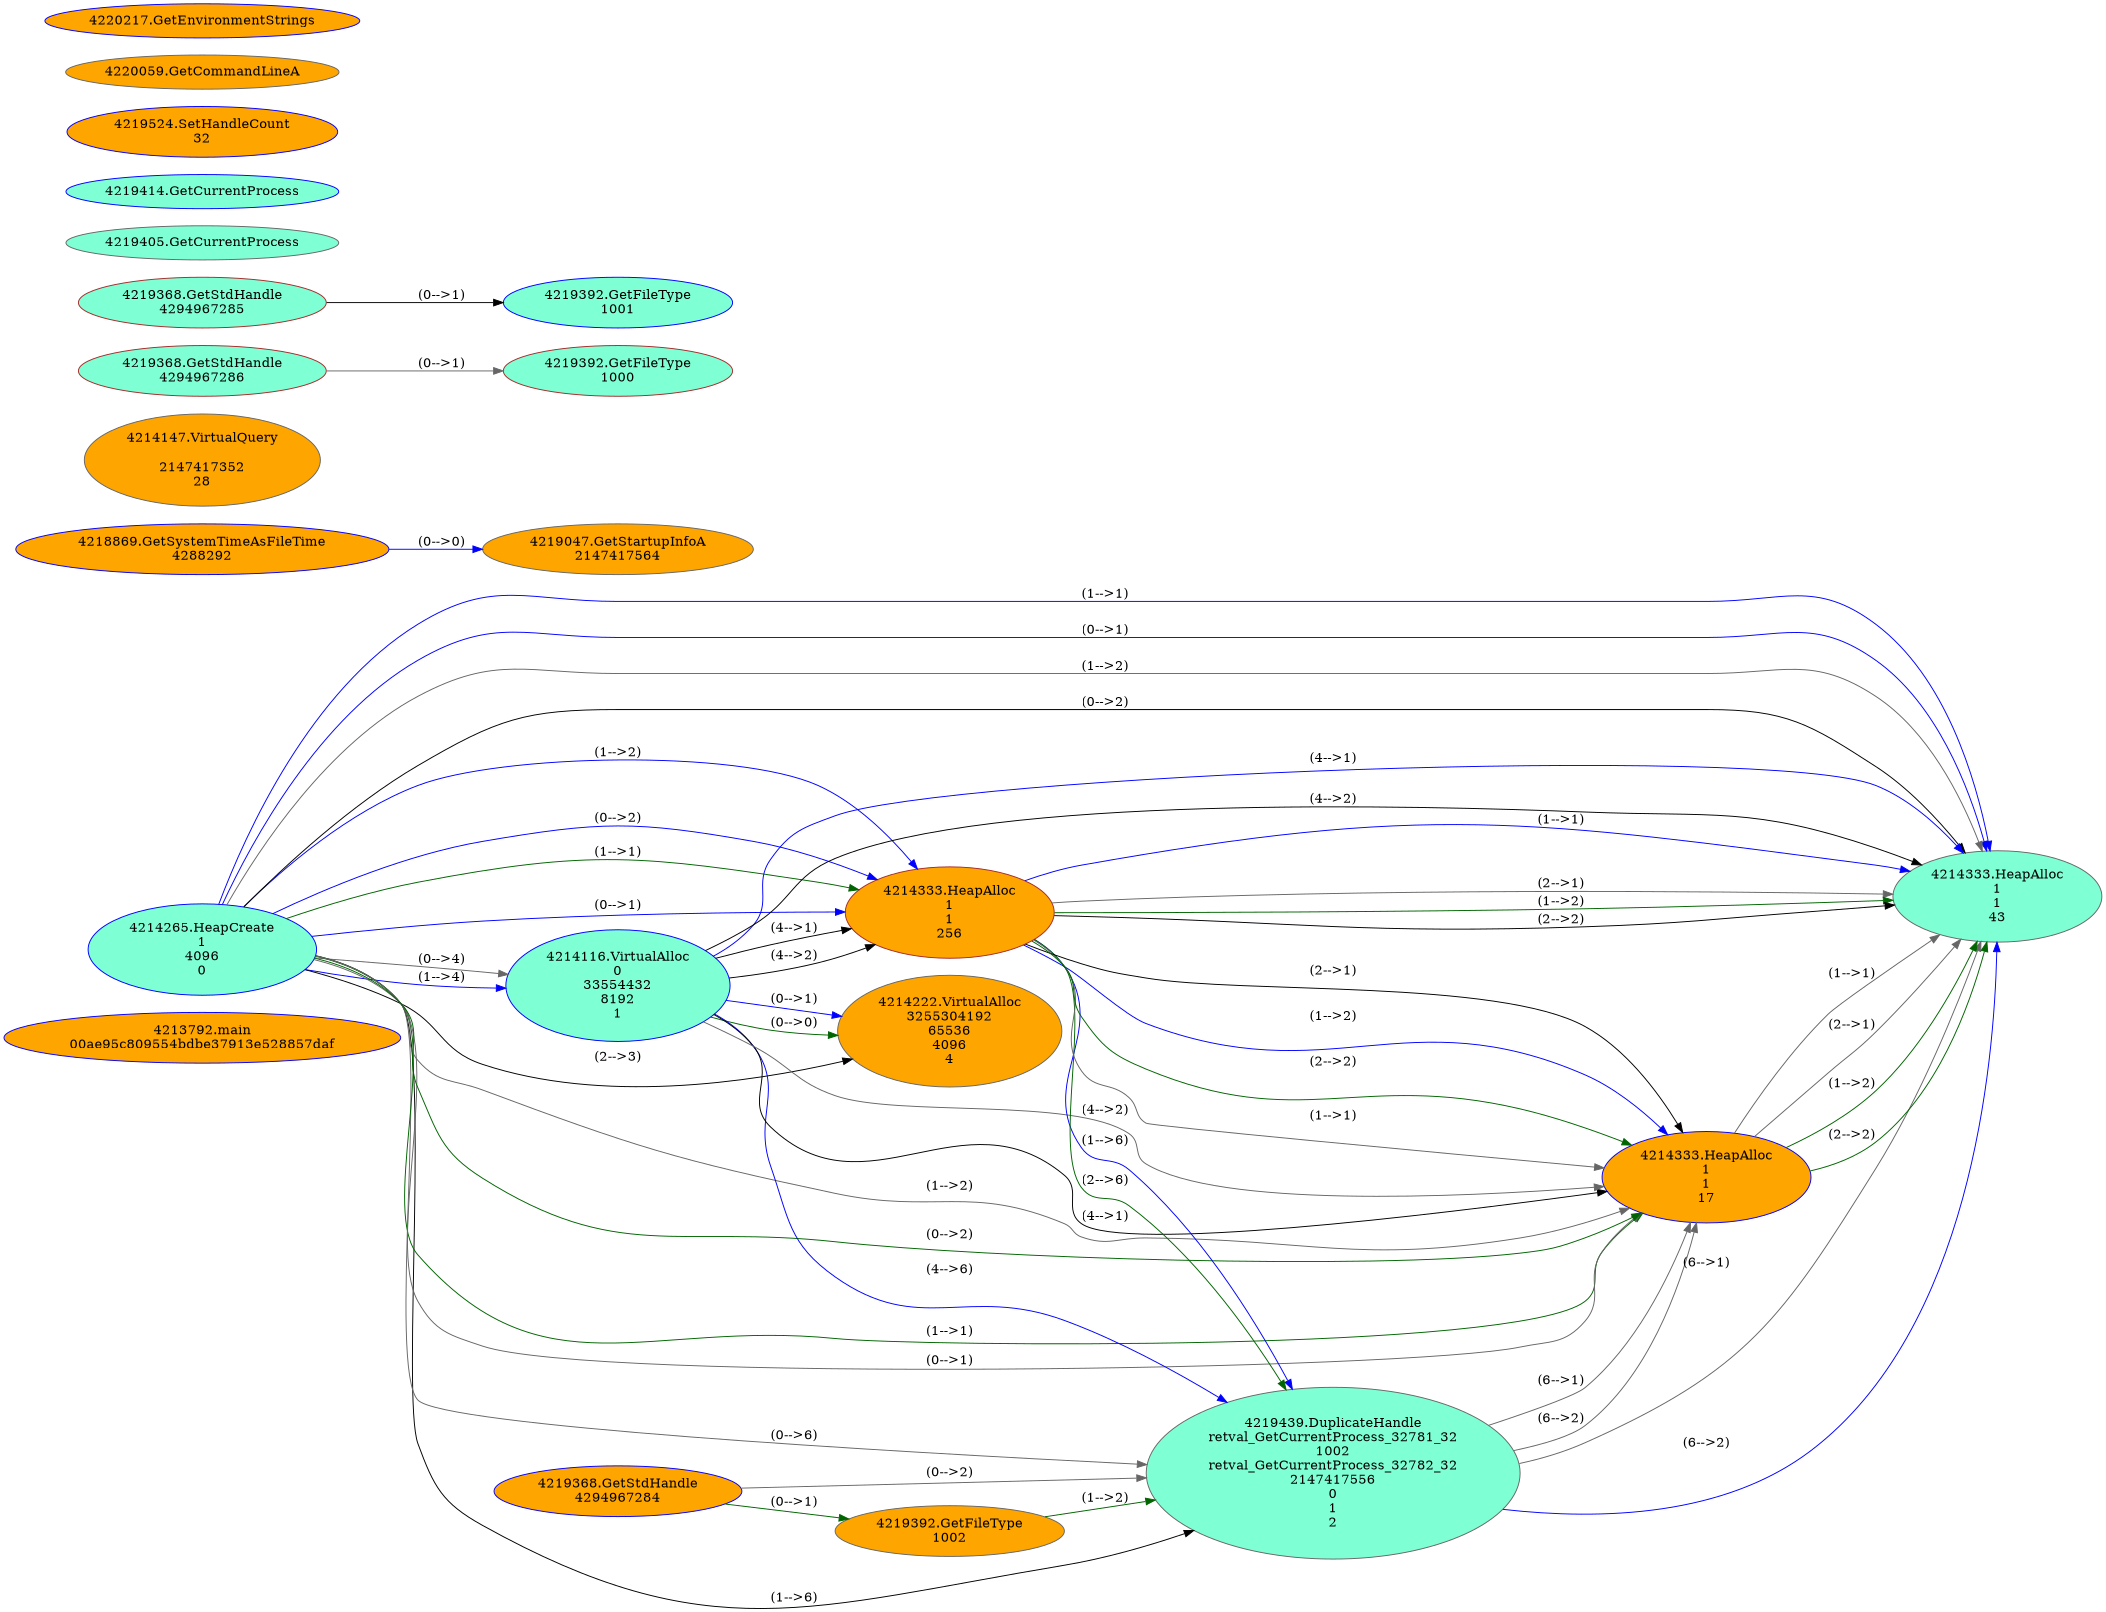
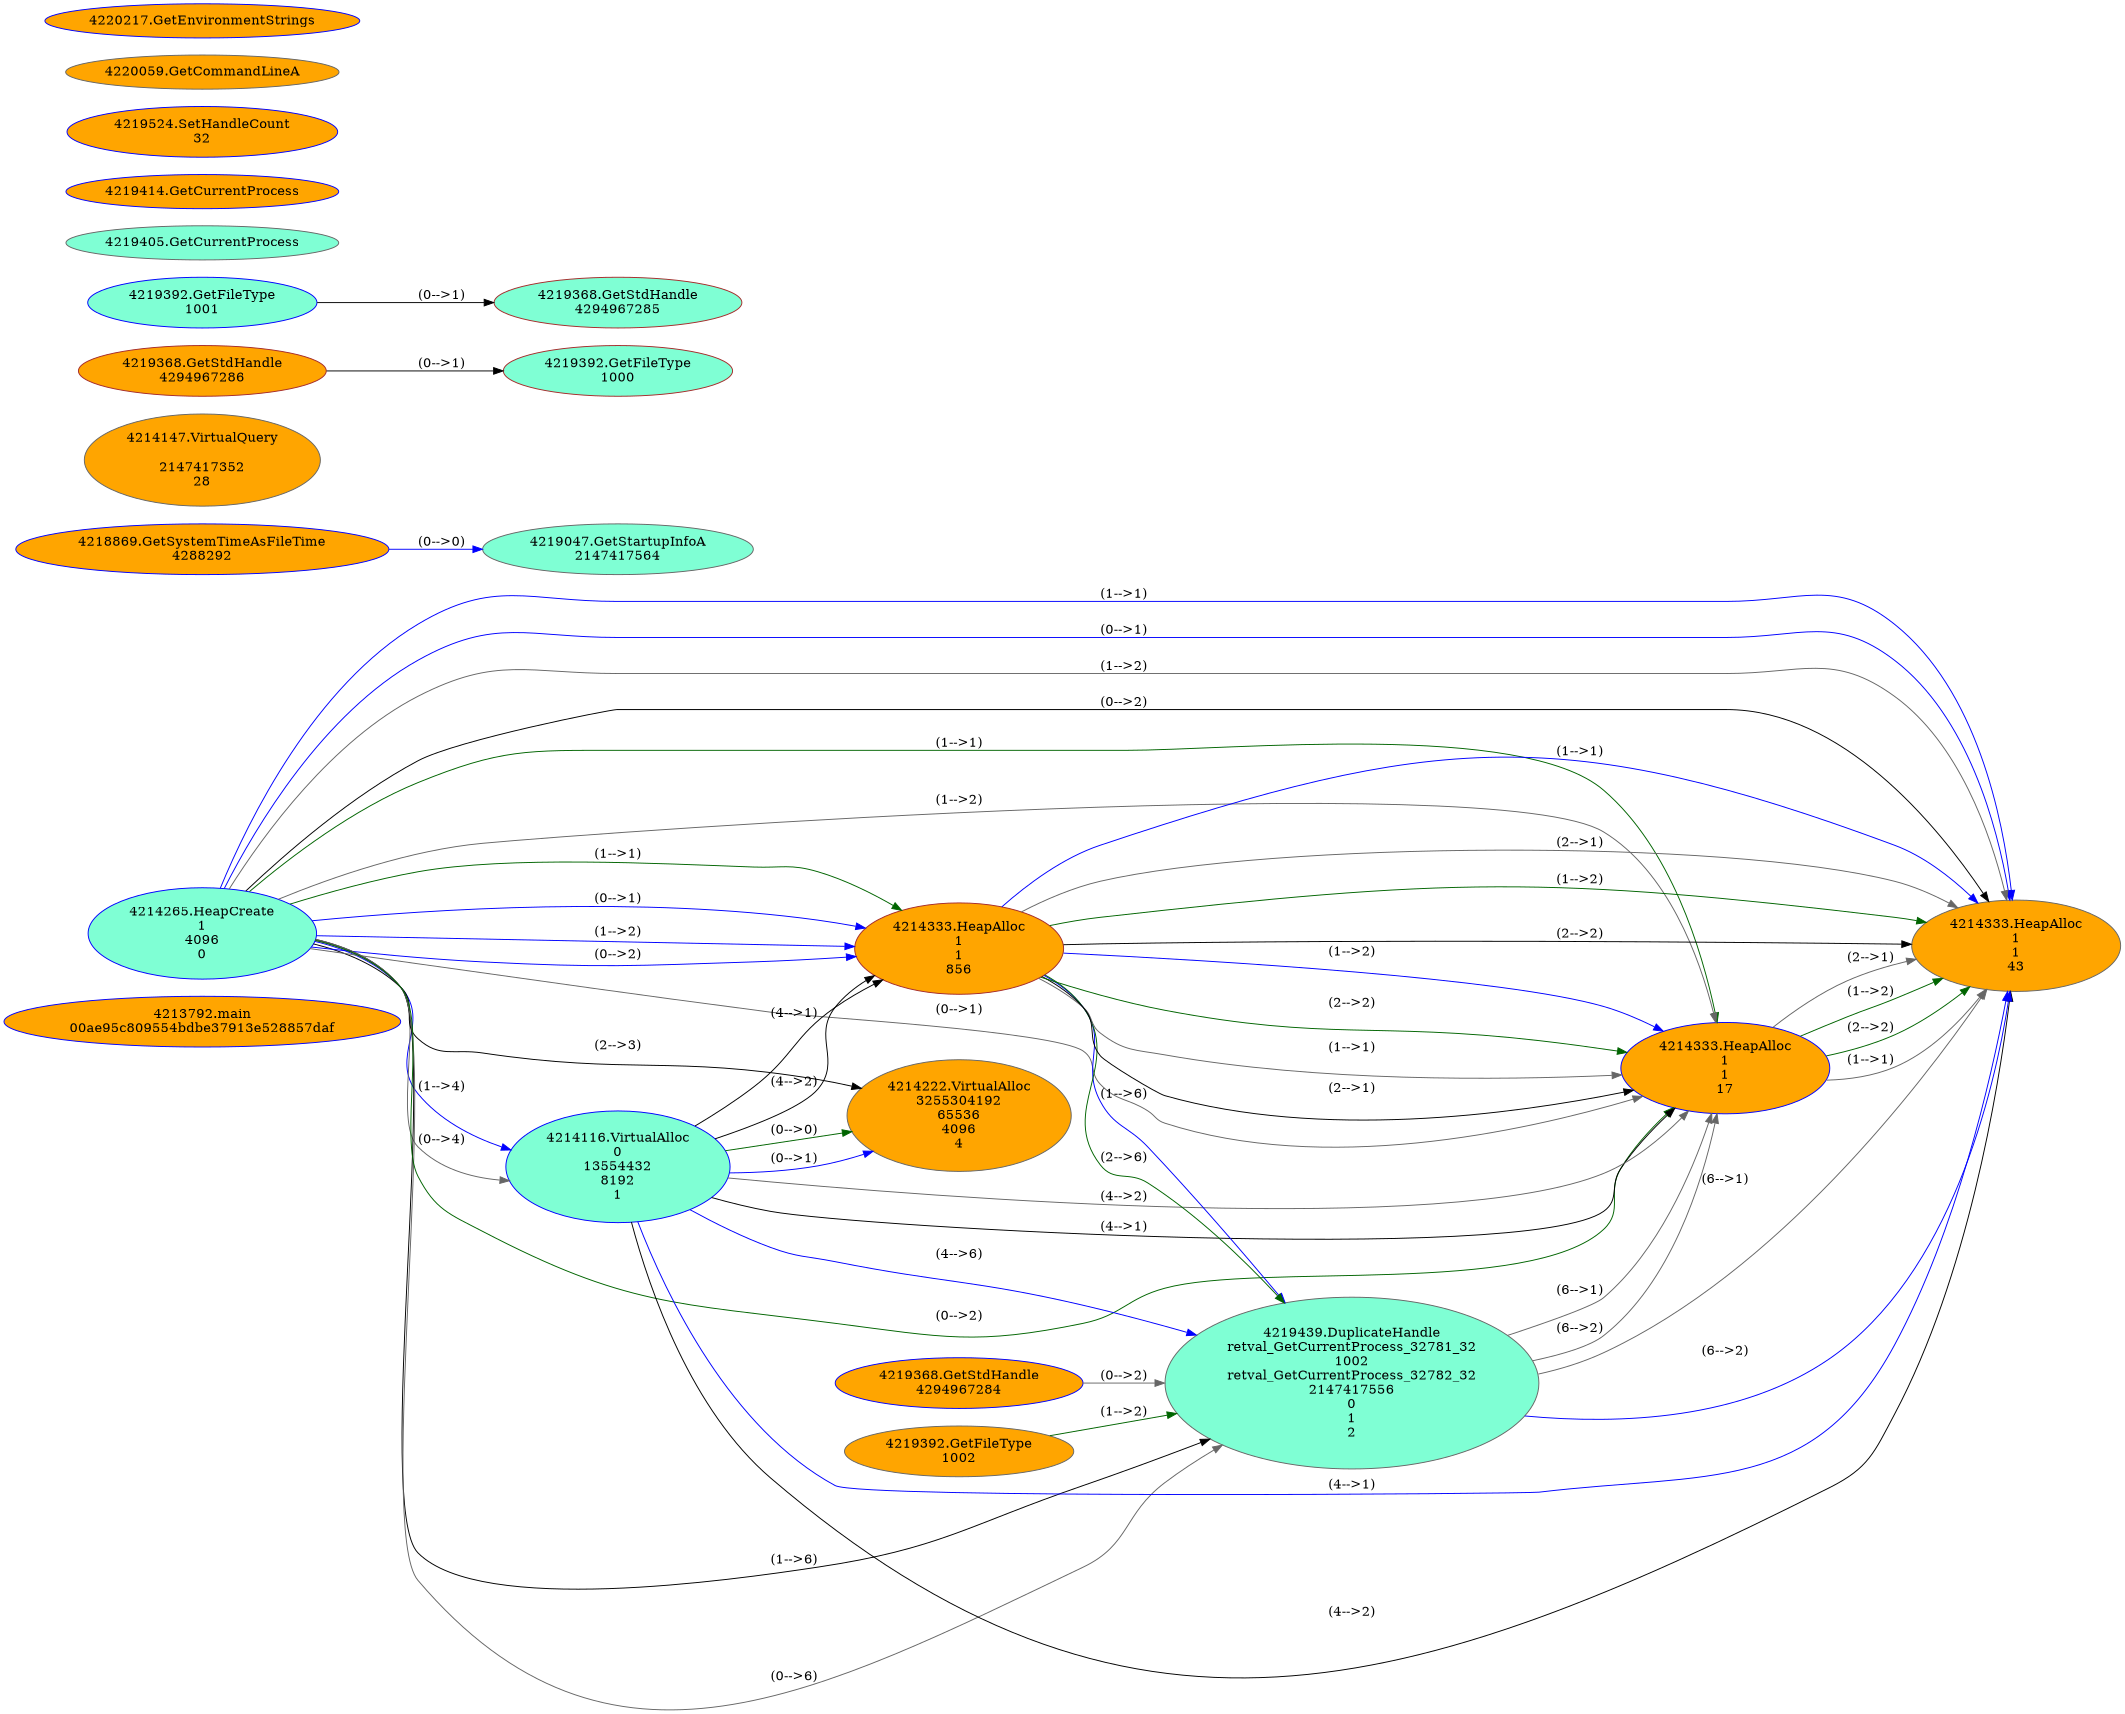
(202, 192) -> (202, 192)
(410, 303) -> (401, 303)
(202, 371) -> (202, 371)
(410, 371) -> (410, 371)
(618, 549) -> (618, 549)
(1997, 896) -> (2016, 946)
(950, 913) -> (959, 949)
(618, 986) -> (618, 1167)
(782, 1511) -> none
